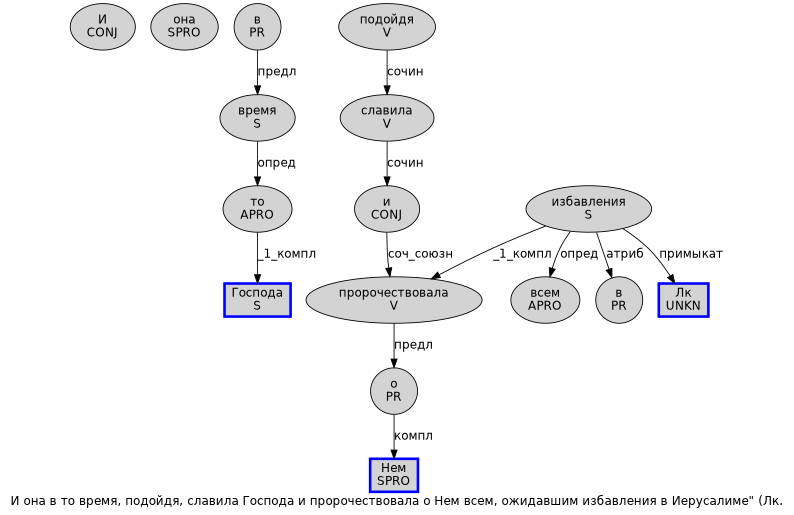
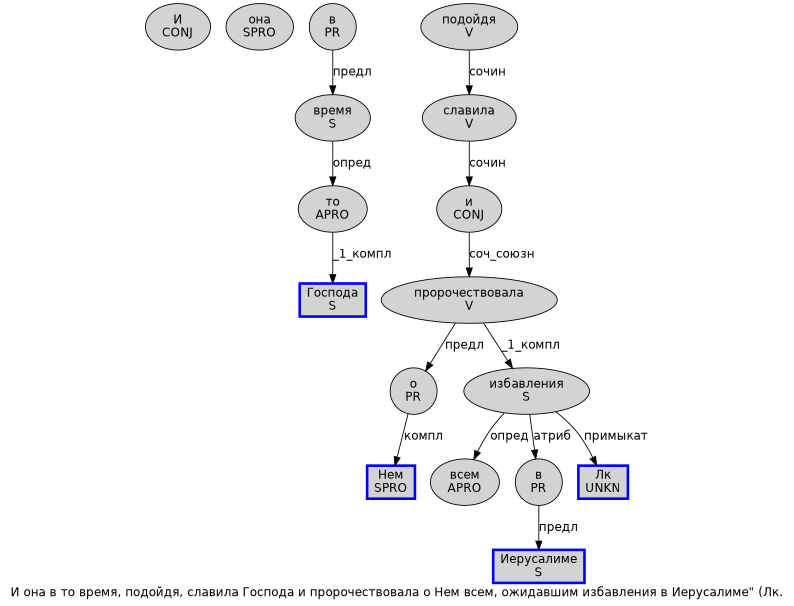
(492, 249) -> (496, 342)
none -> (539, 566)
